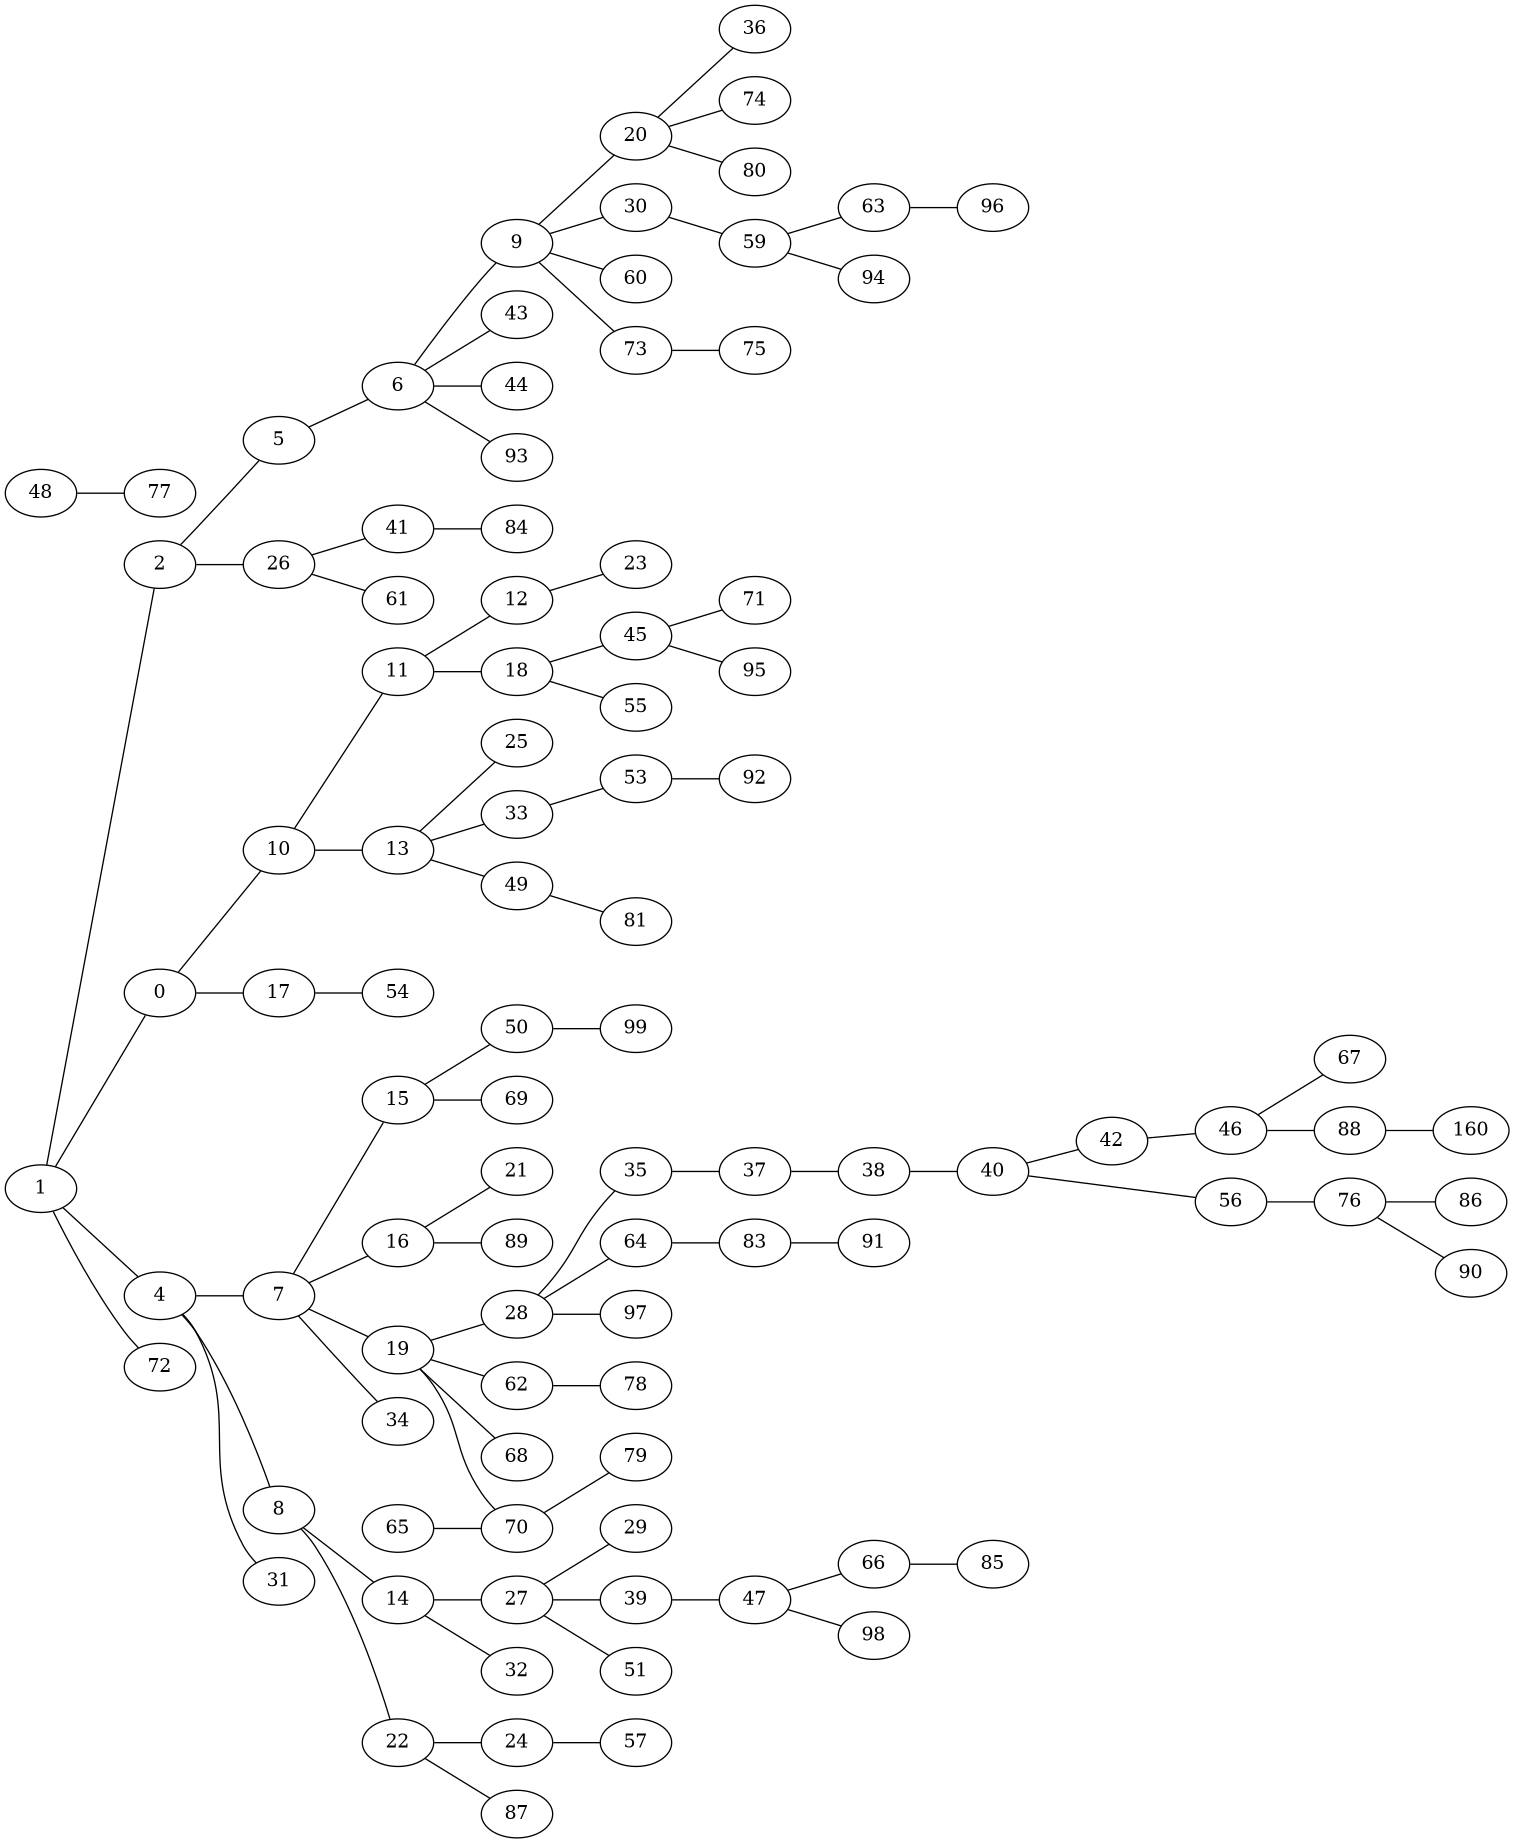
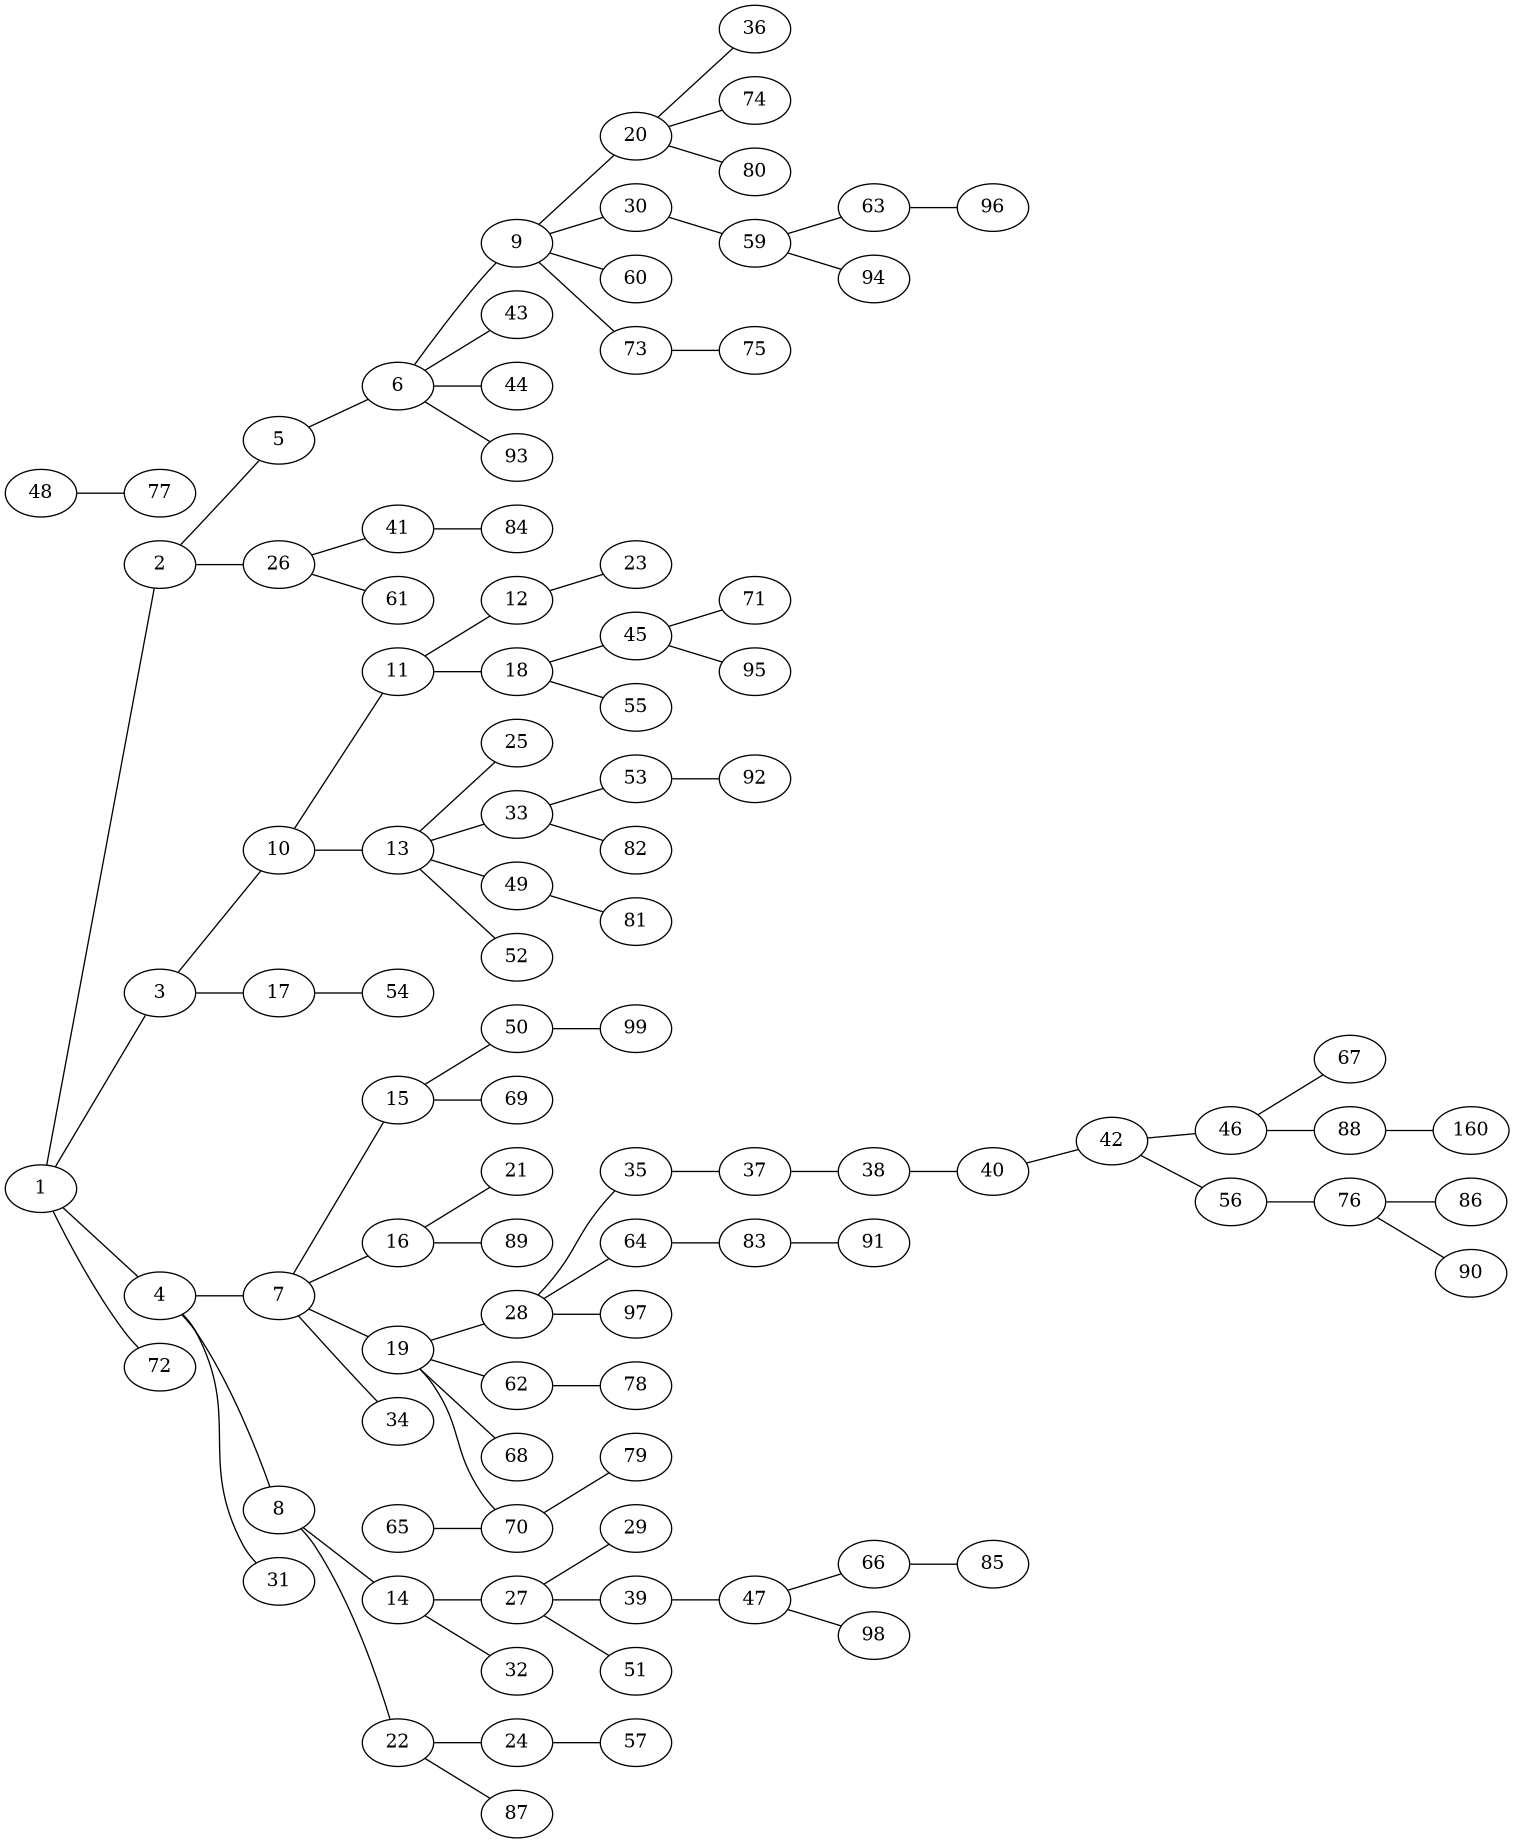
none -> (636, 850)
none -> (517, 957)
(160, 993) -> (160, 993)
(1112, 1187) -> (1172, 1172)
